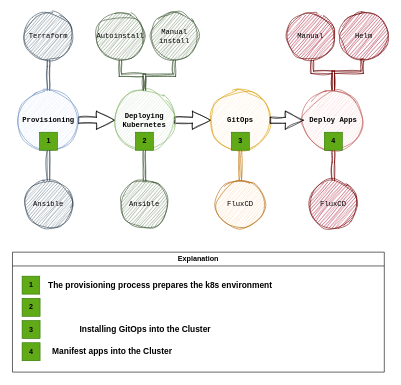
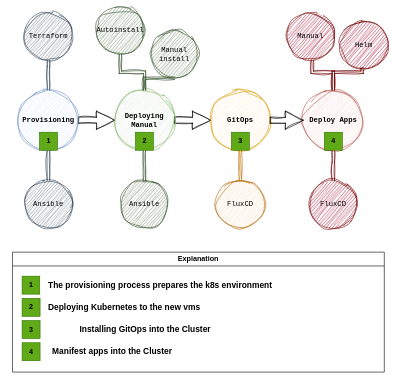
(120, 36) -> (120, 30)
(174, 36) -> (174, 54)
(364, 36) -> (364, 45)
(144, 120) -> (144, 120)
none -> (124, 308)
